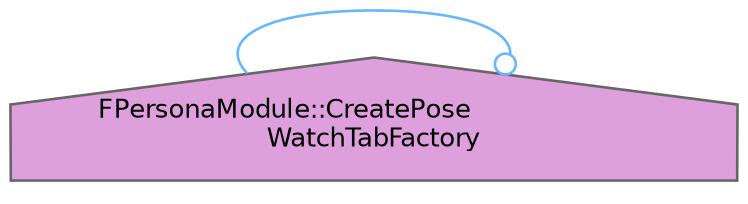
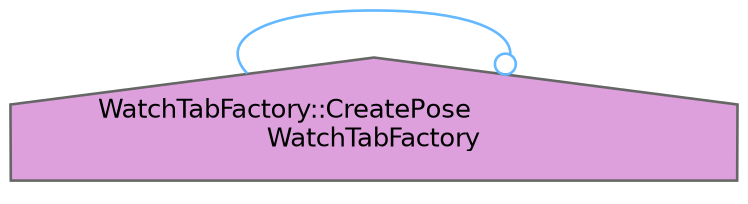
(374, 126) -> (374, 126)
